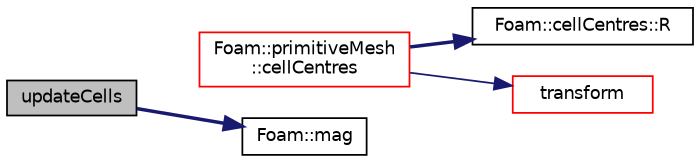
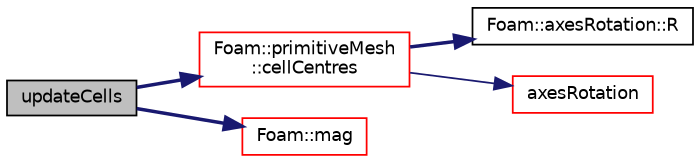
(583, 26) -> (583, 26)
none -> (159, 84)
(583, 94) -> (583, 94)
(304, 136) -> (304, 136)
